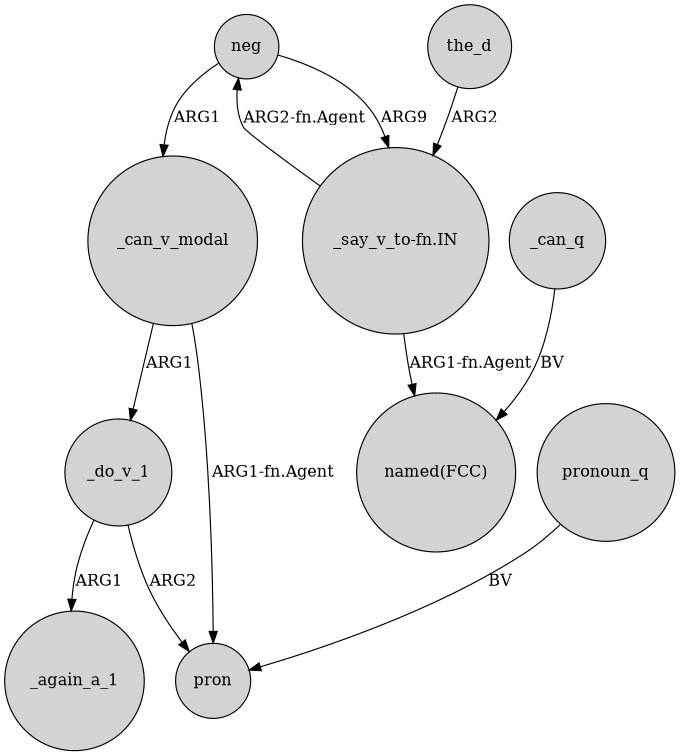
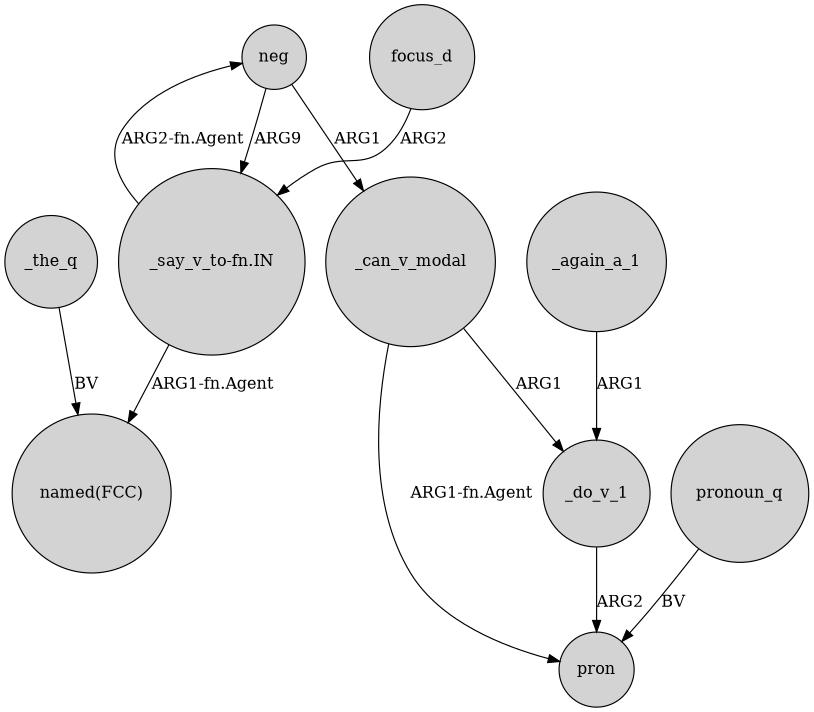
(470, 47) -> (422, 57)
(557, 241) -> (51, 262)
(79, 559) -> (597, 380)
